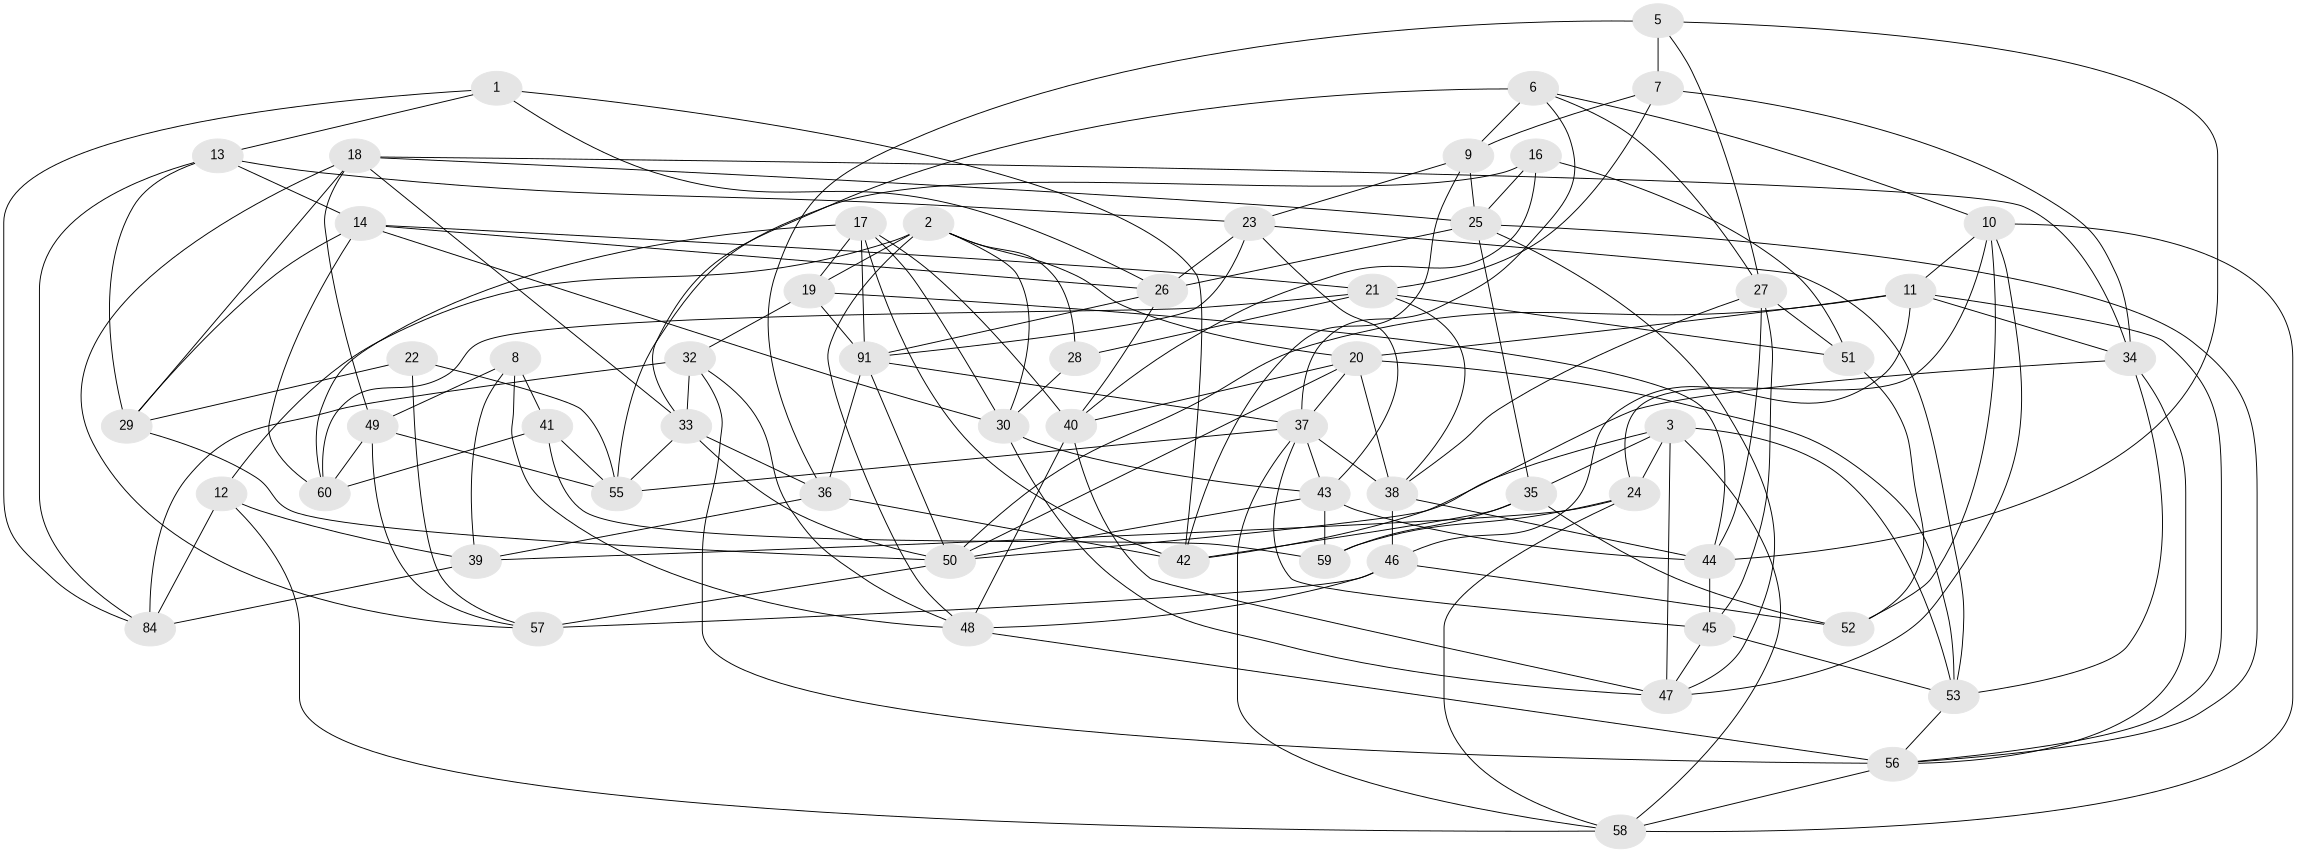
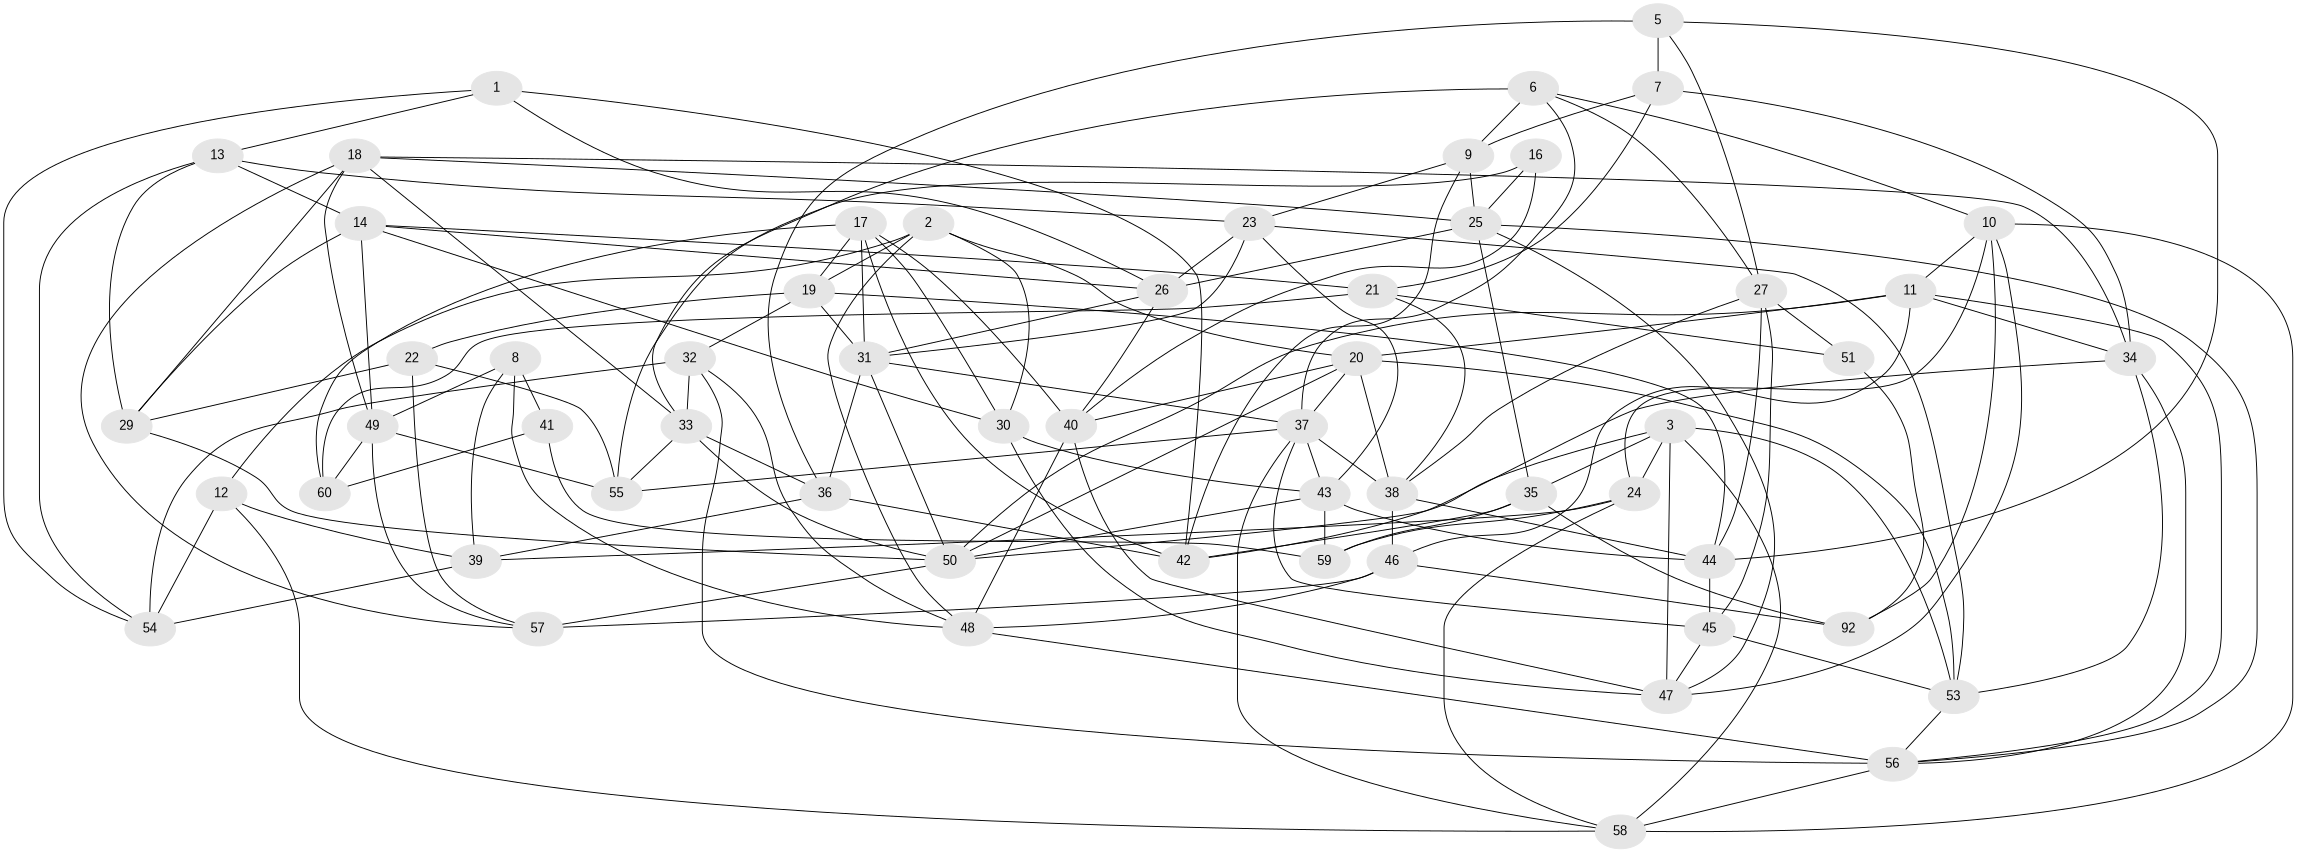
(1728, 229) -> none
none -> (607, 311)
(865, 359) -> (865, 359)
(1075, 359) -> none
(287, 361) -> (367, 325)
(582, 460) -> none
(150, 629) -> (150, 629)
(1849, 629) -> (1849, 629)
